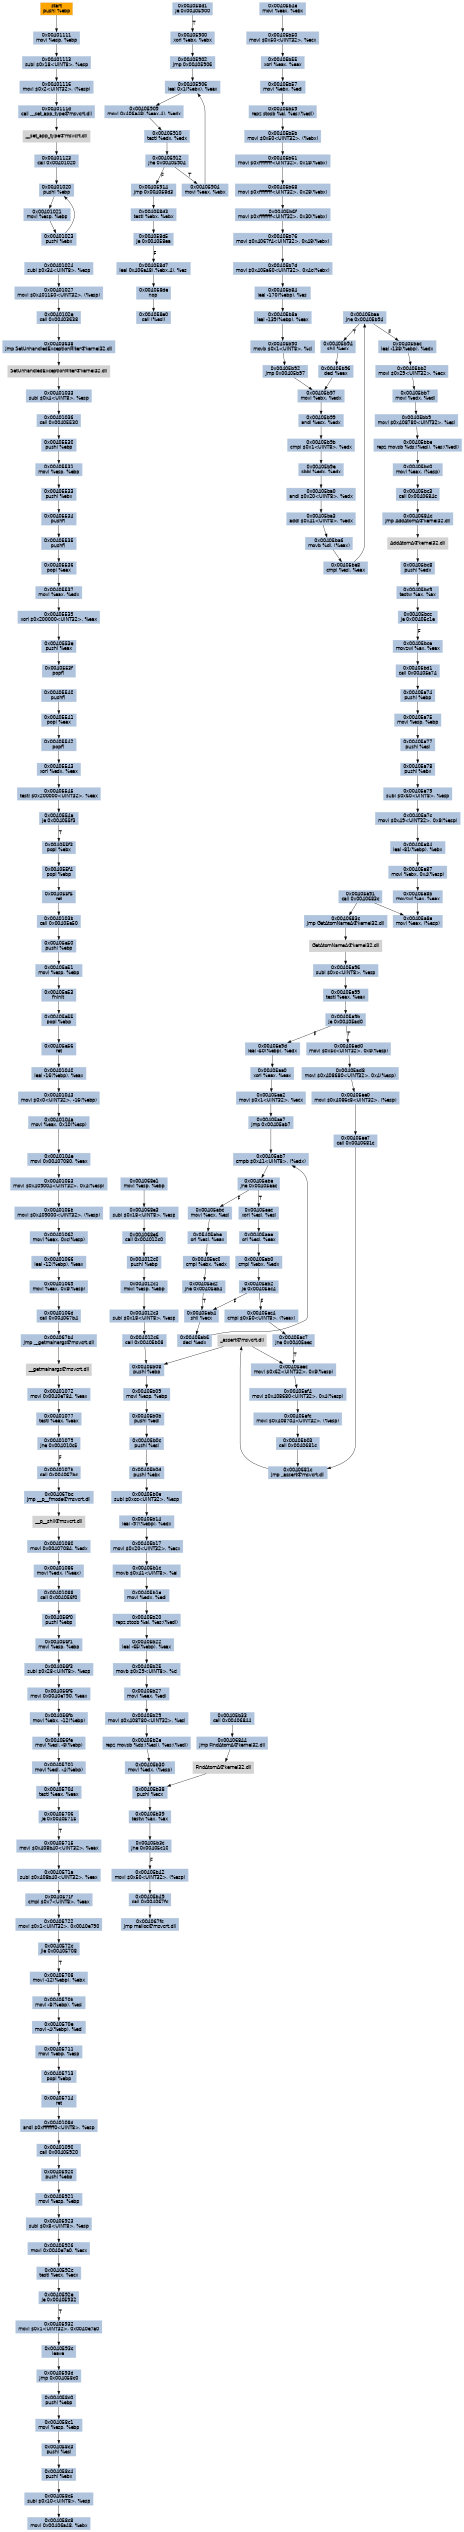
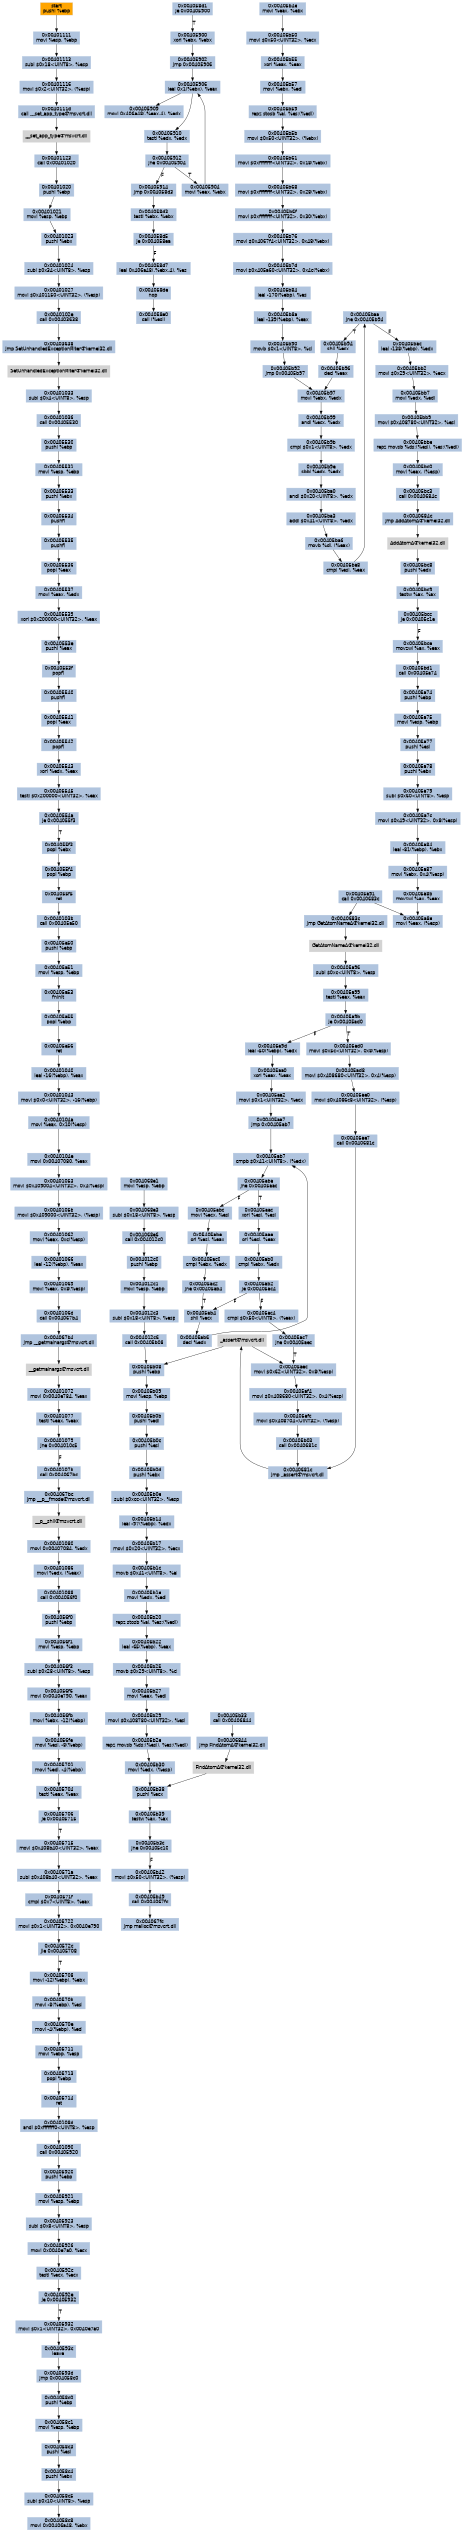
(154, 123) -> (189, 112)
(75, 216) -> (59, 252)
none -> (59, 682)
